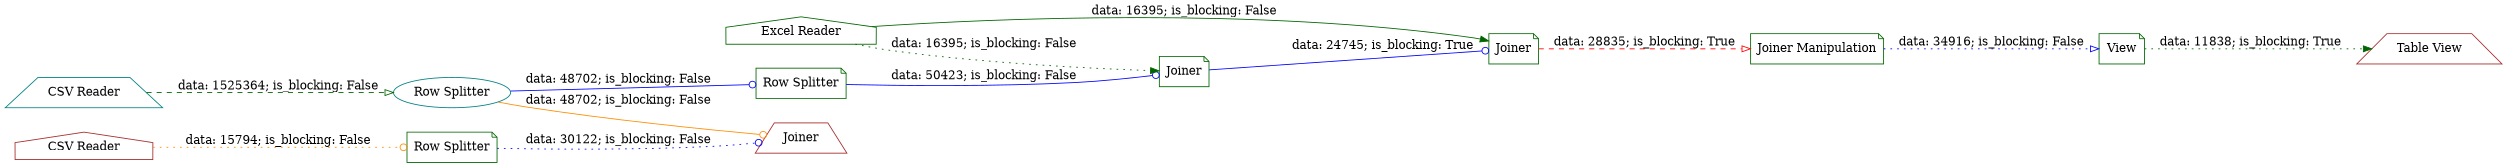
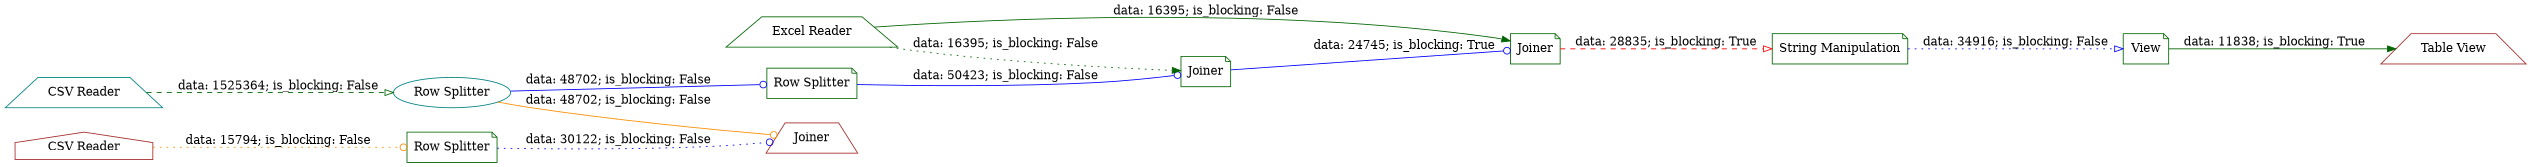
(801, 32) -> (812, 32)
(1817, 49) -> (1840, 49)
(2254, 49) -> (2278, 49)
